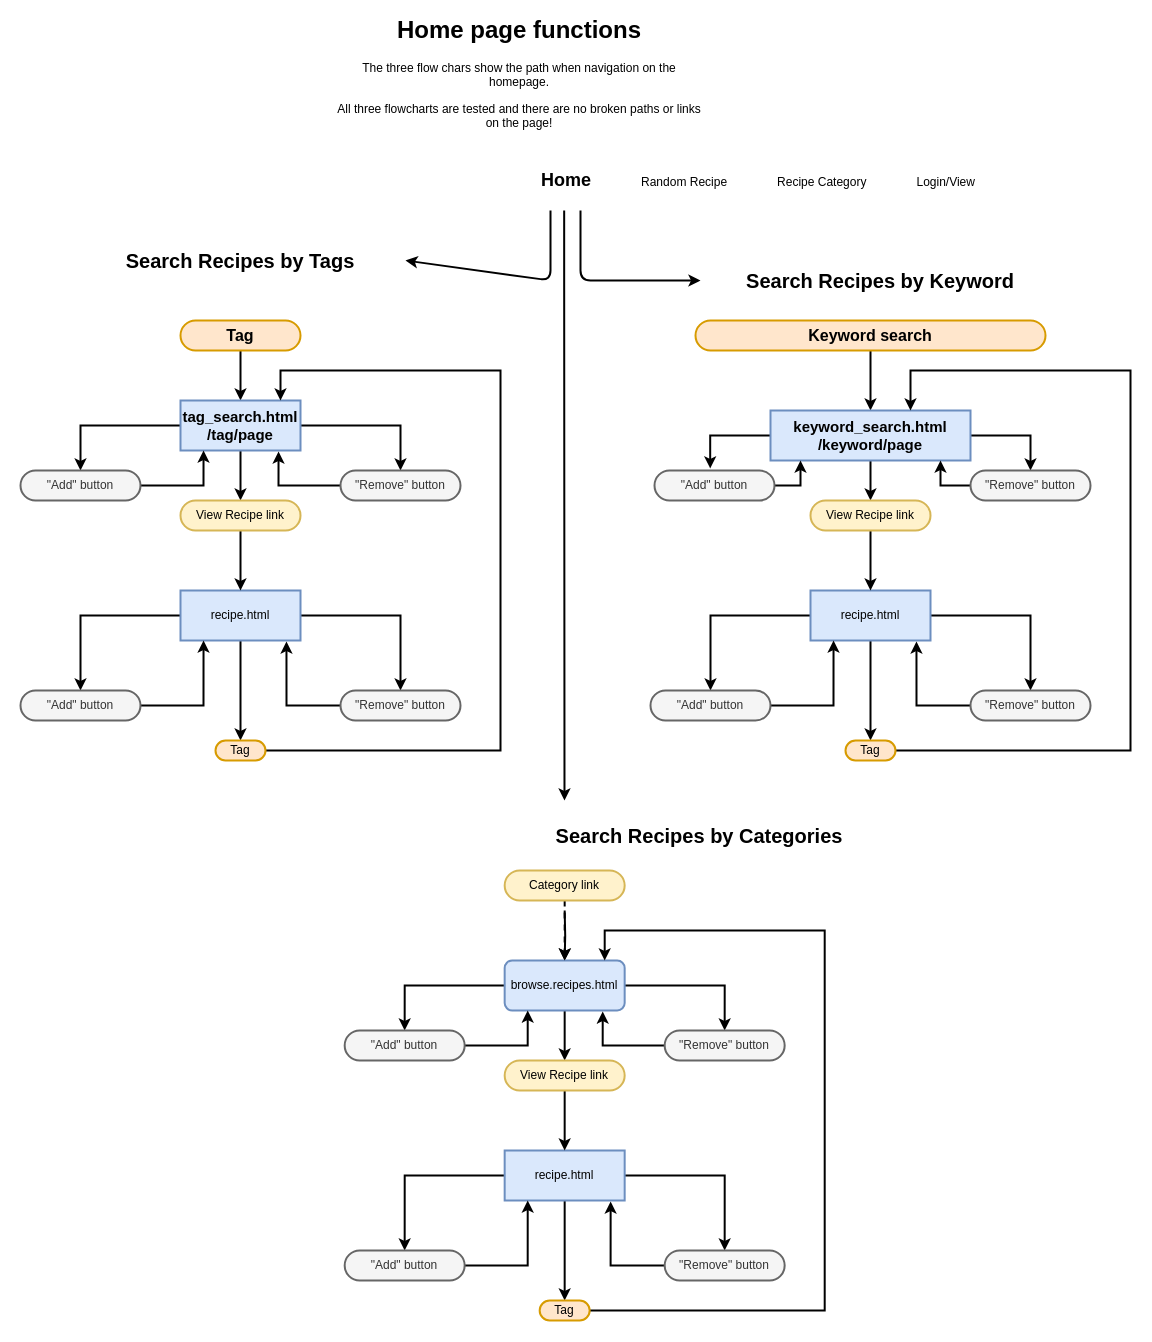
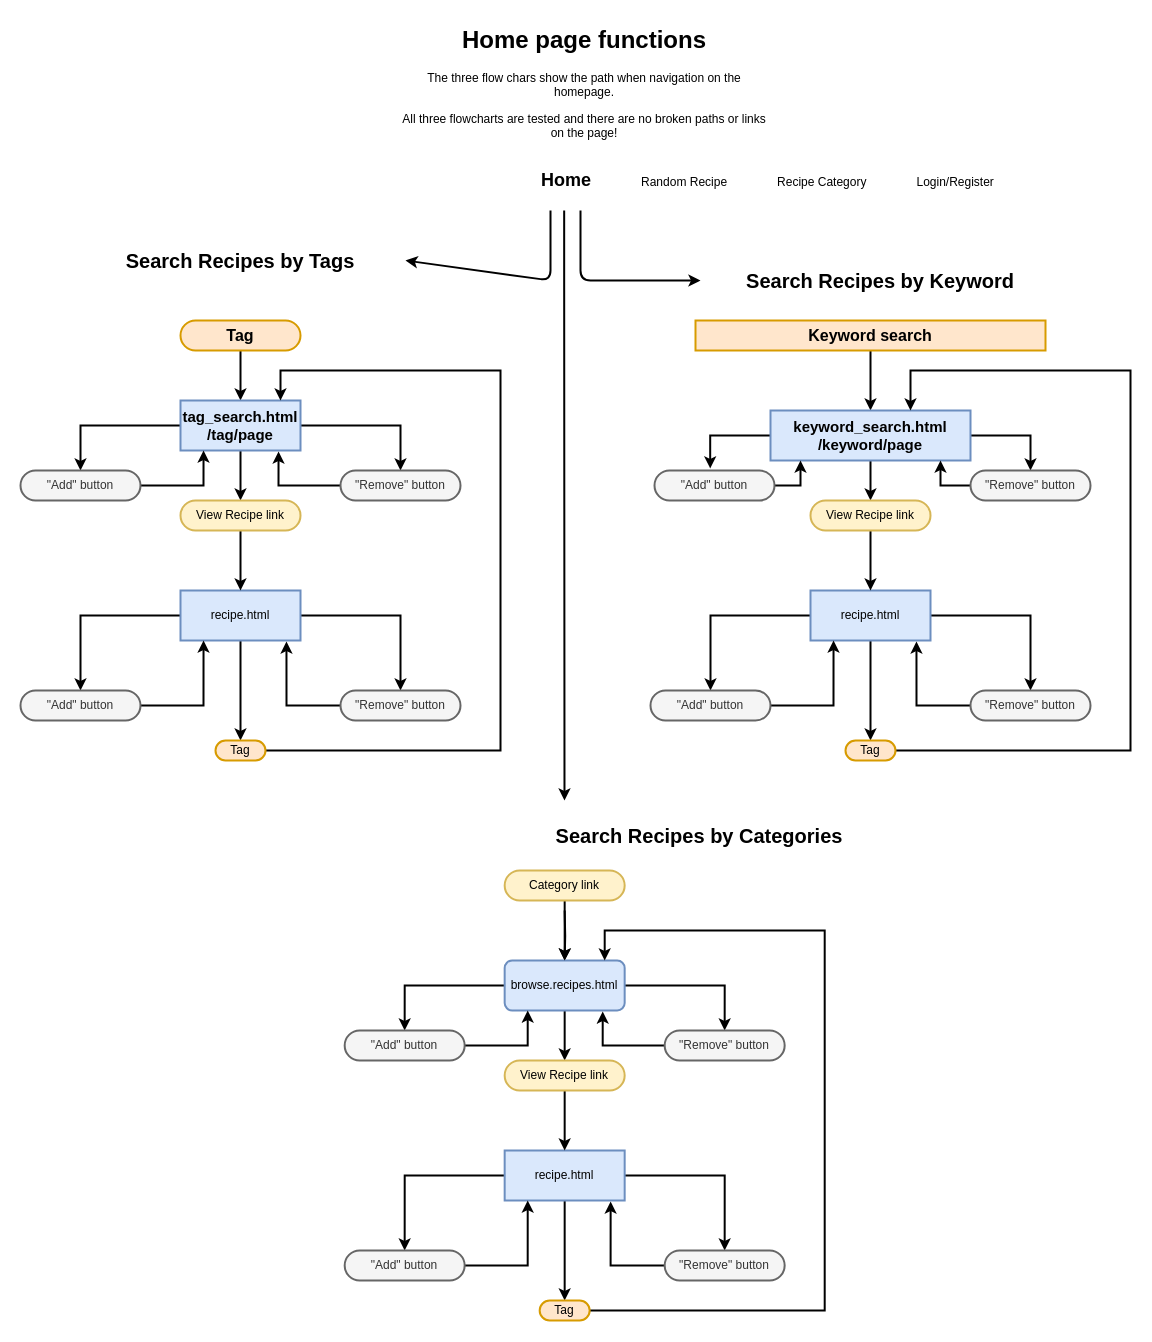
(520, 71) -> (585, 81)
(790, 181) -> (790, 181)
(871, 336) -> (871, 336)
(565, 907) -> (565, 907)
